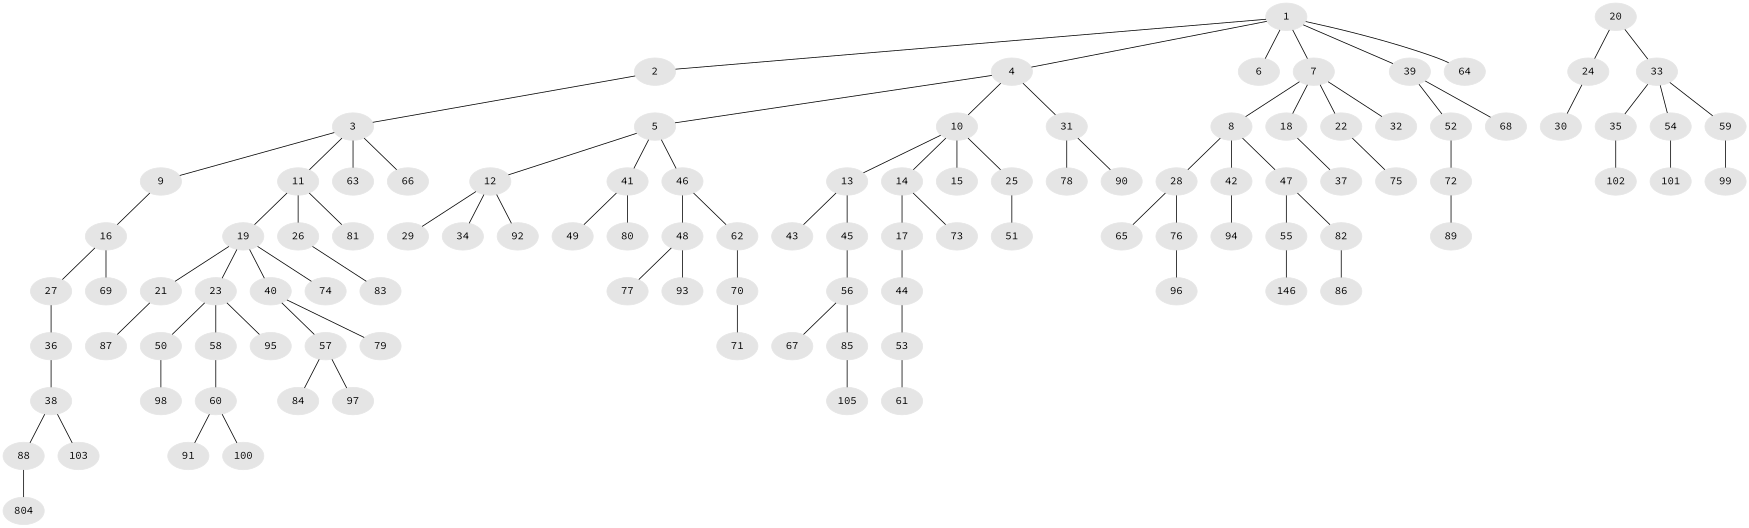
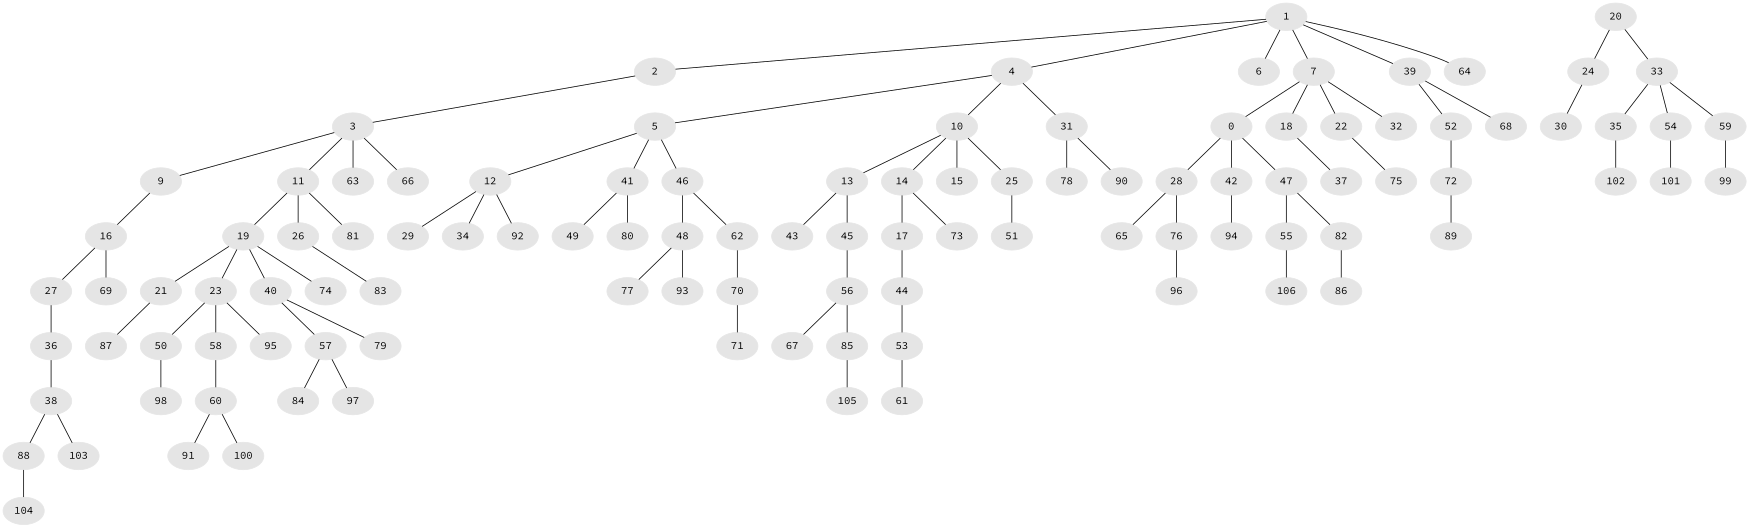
(1231, 127) -> (1231, 127)
(1286, 291) -> (1286, 291)
(24, 511) -> (24, 511)
